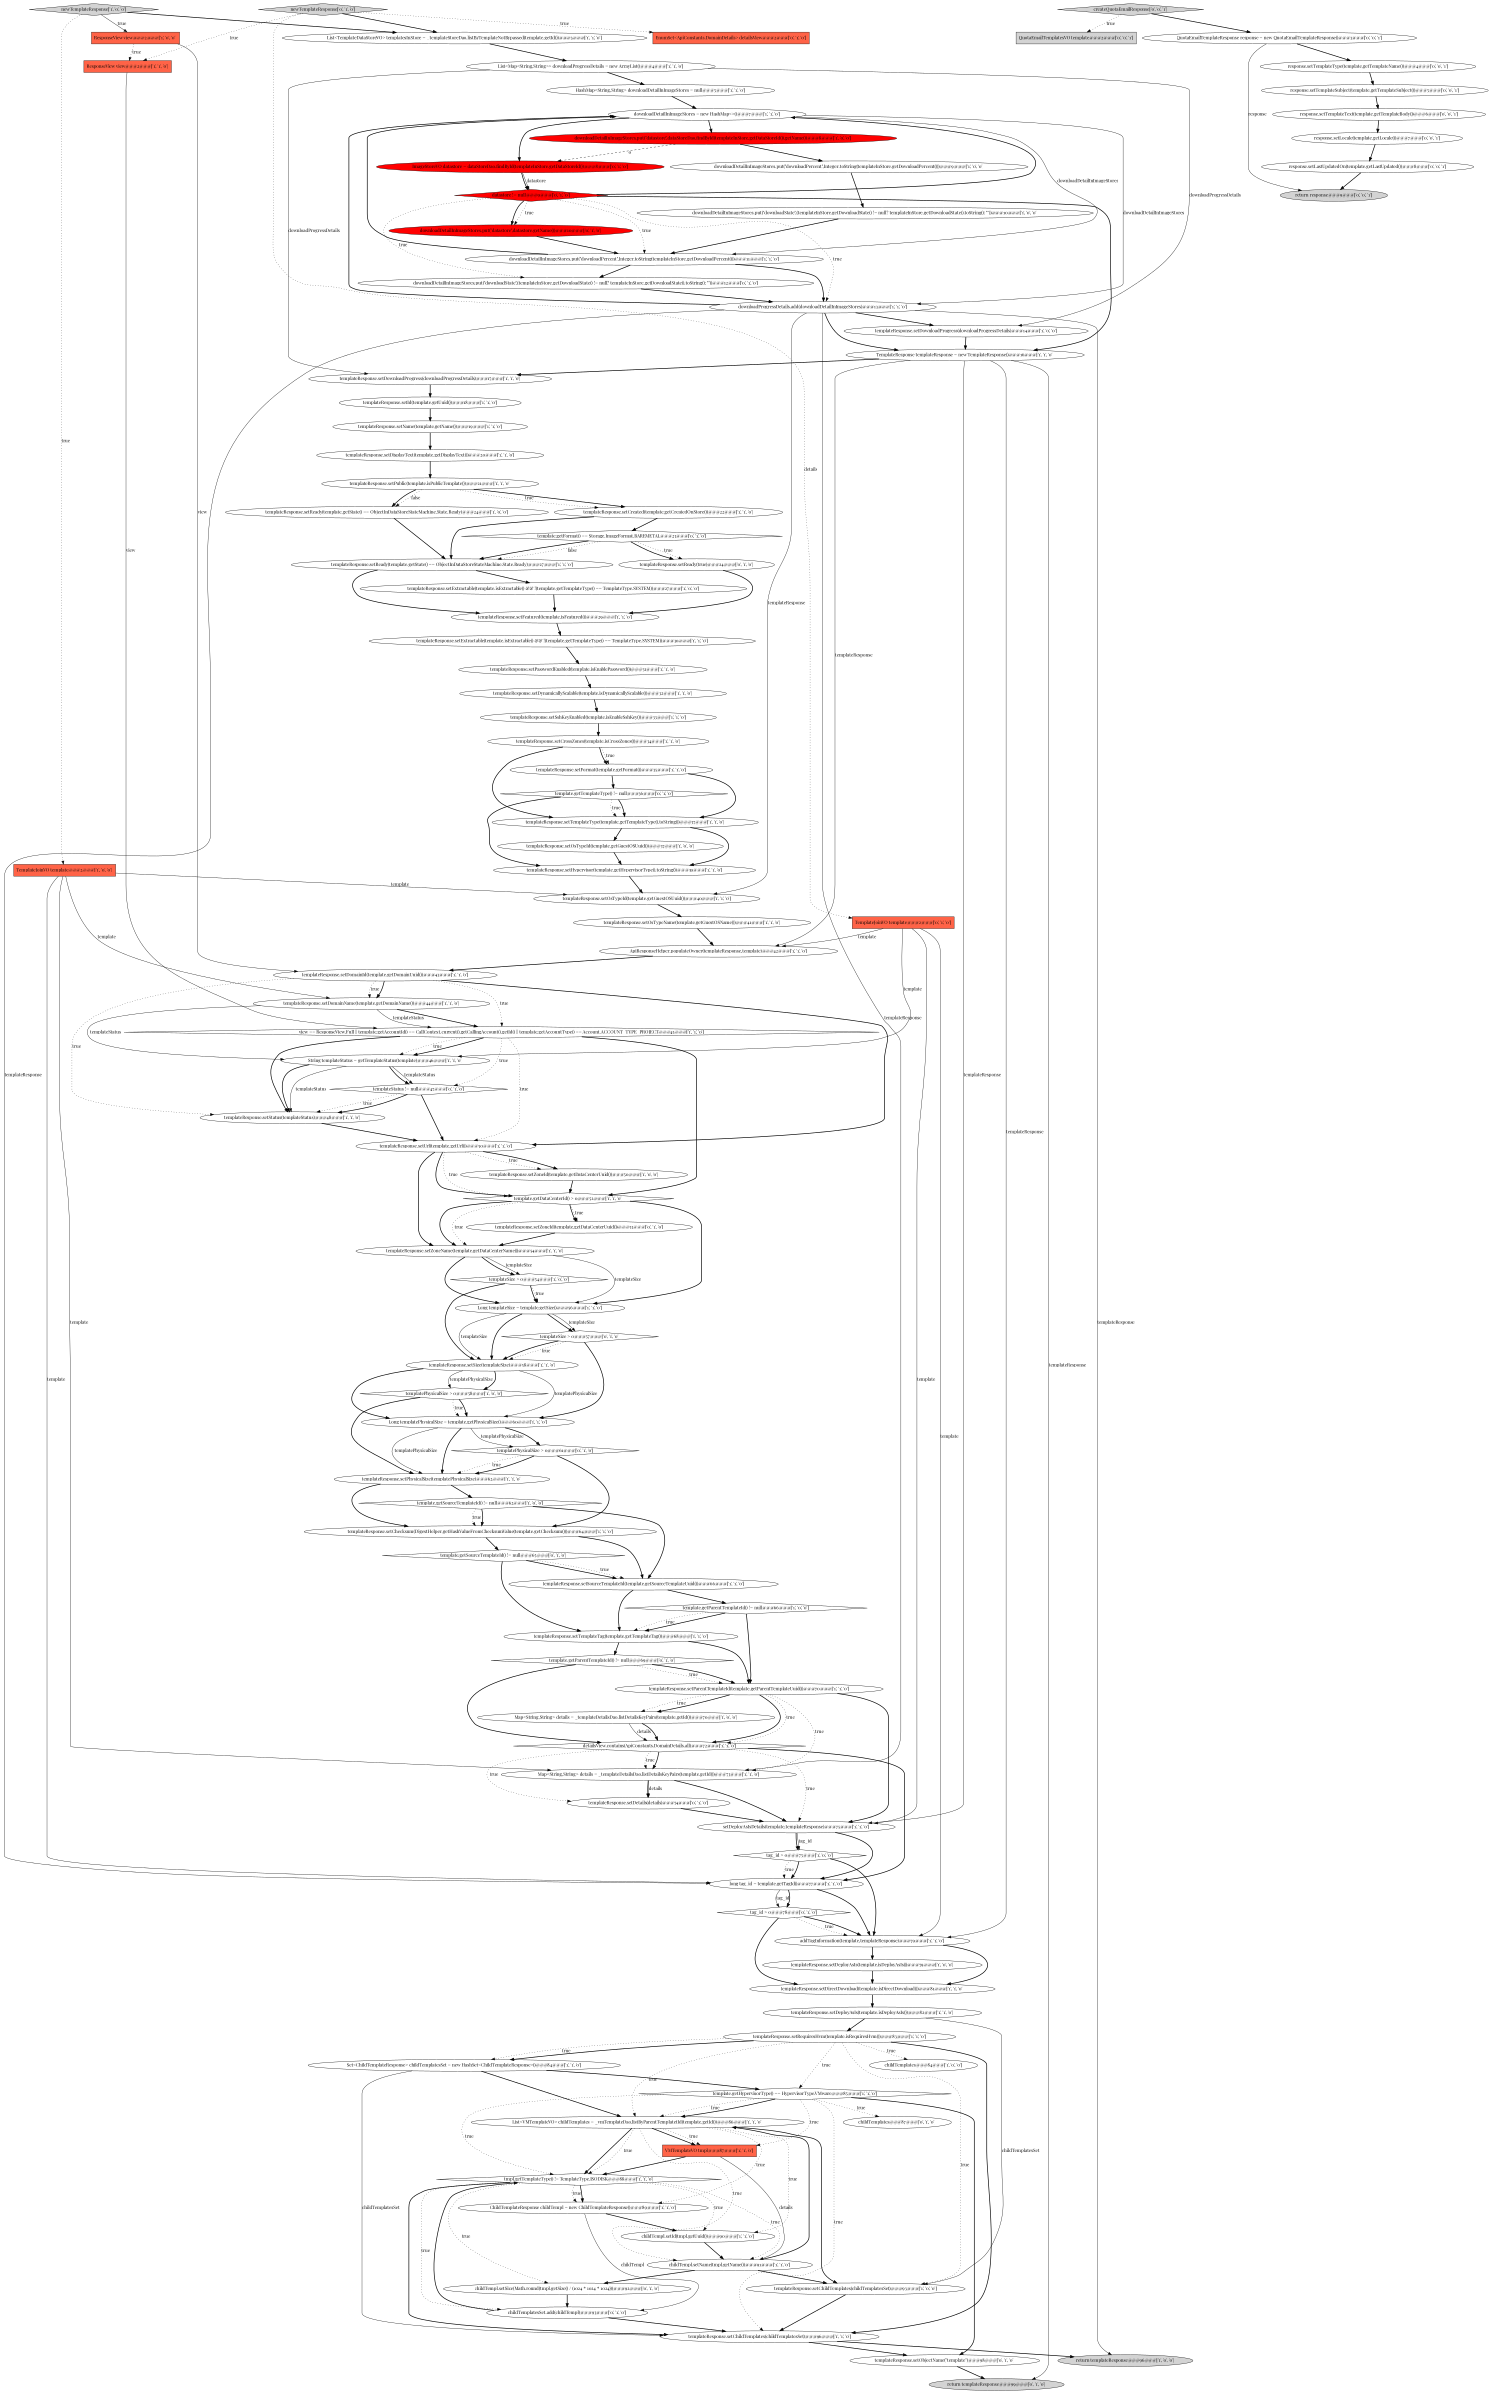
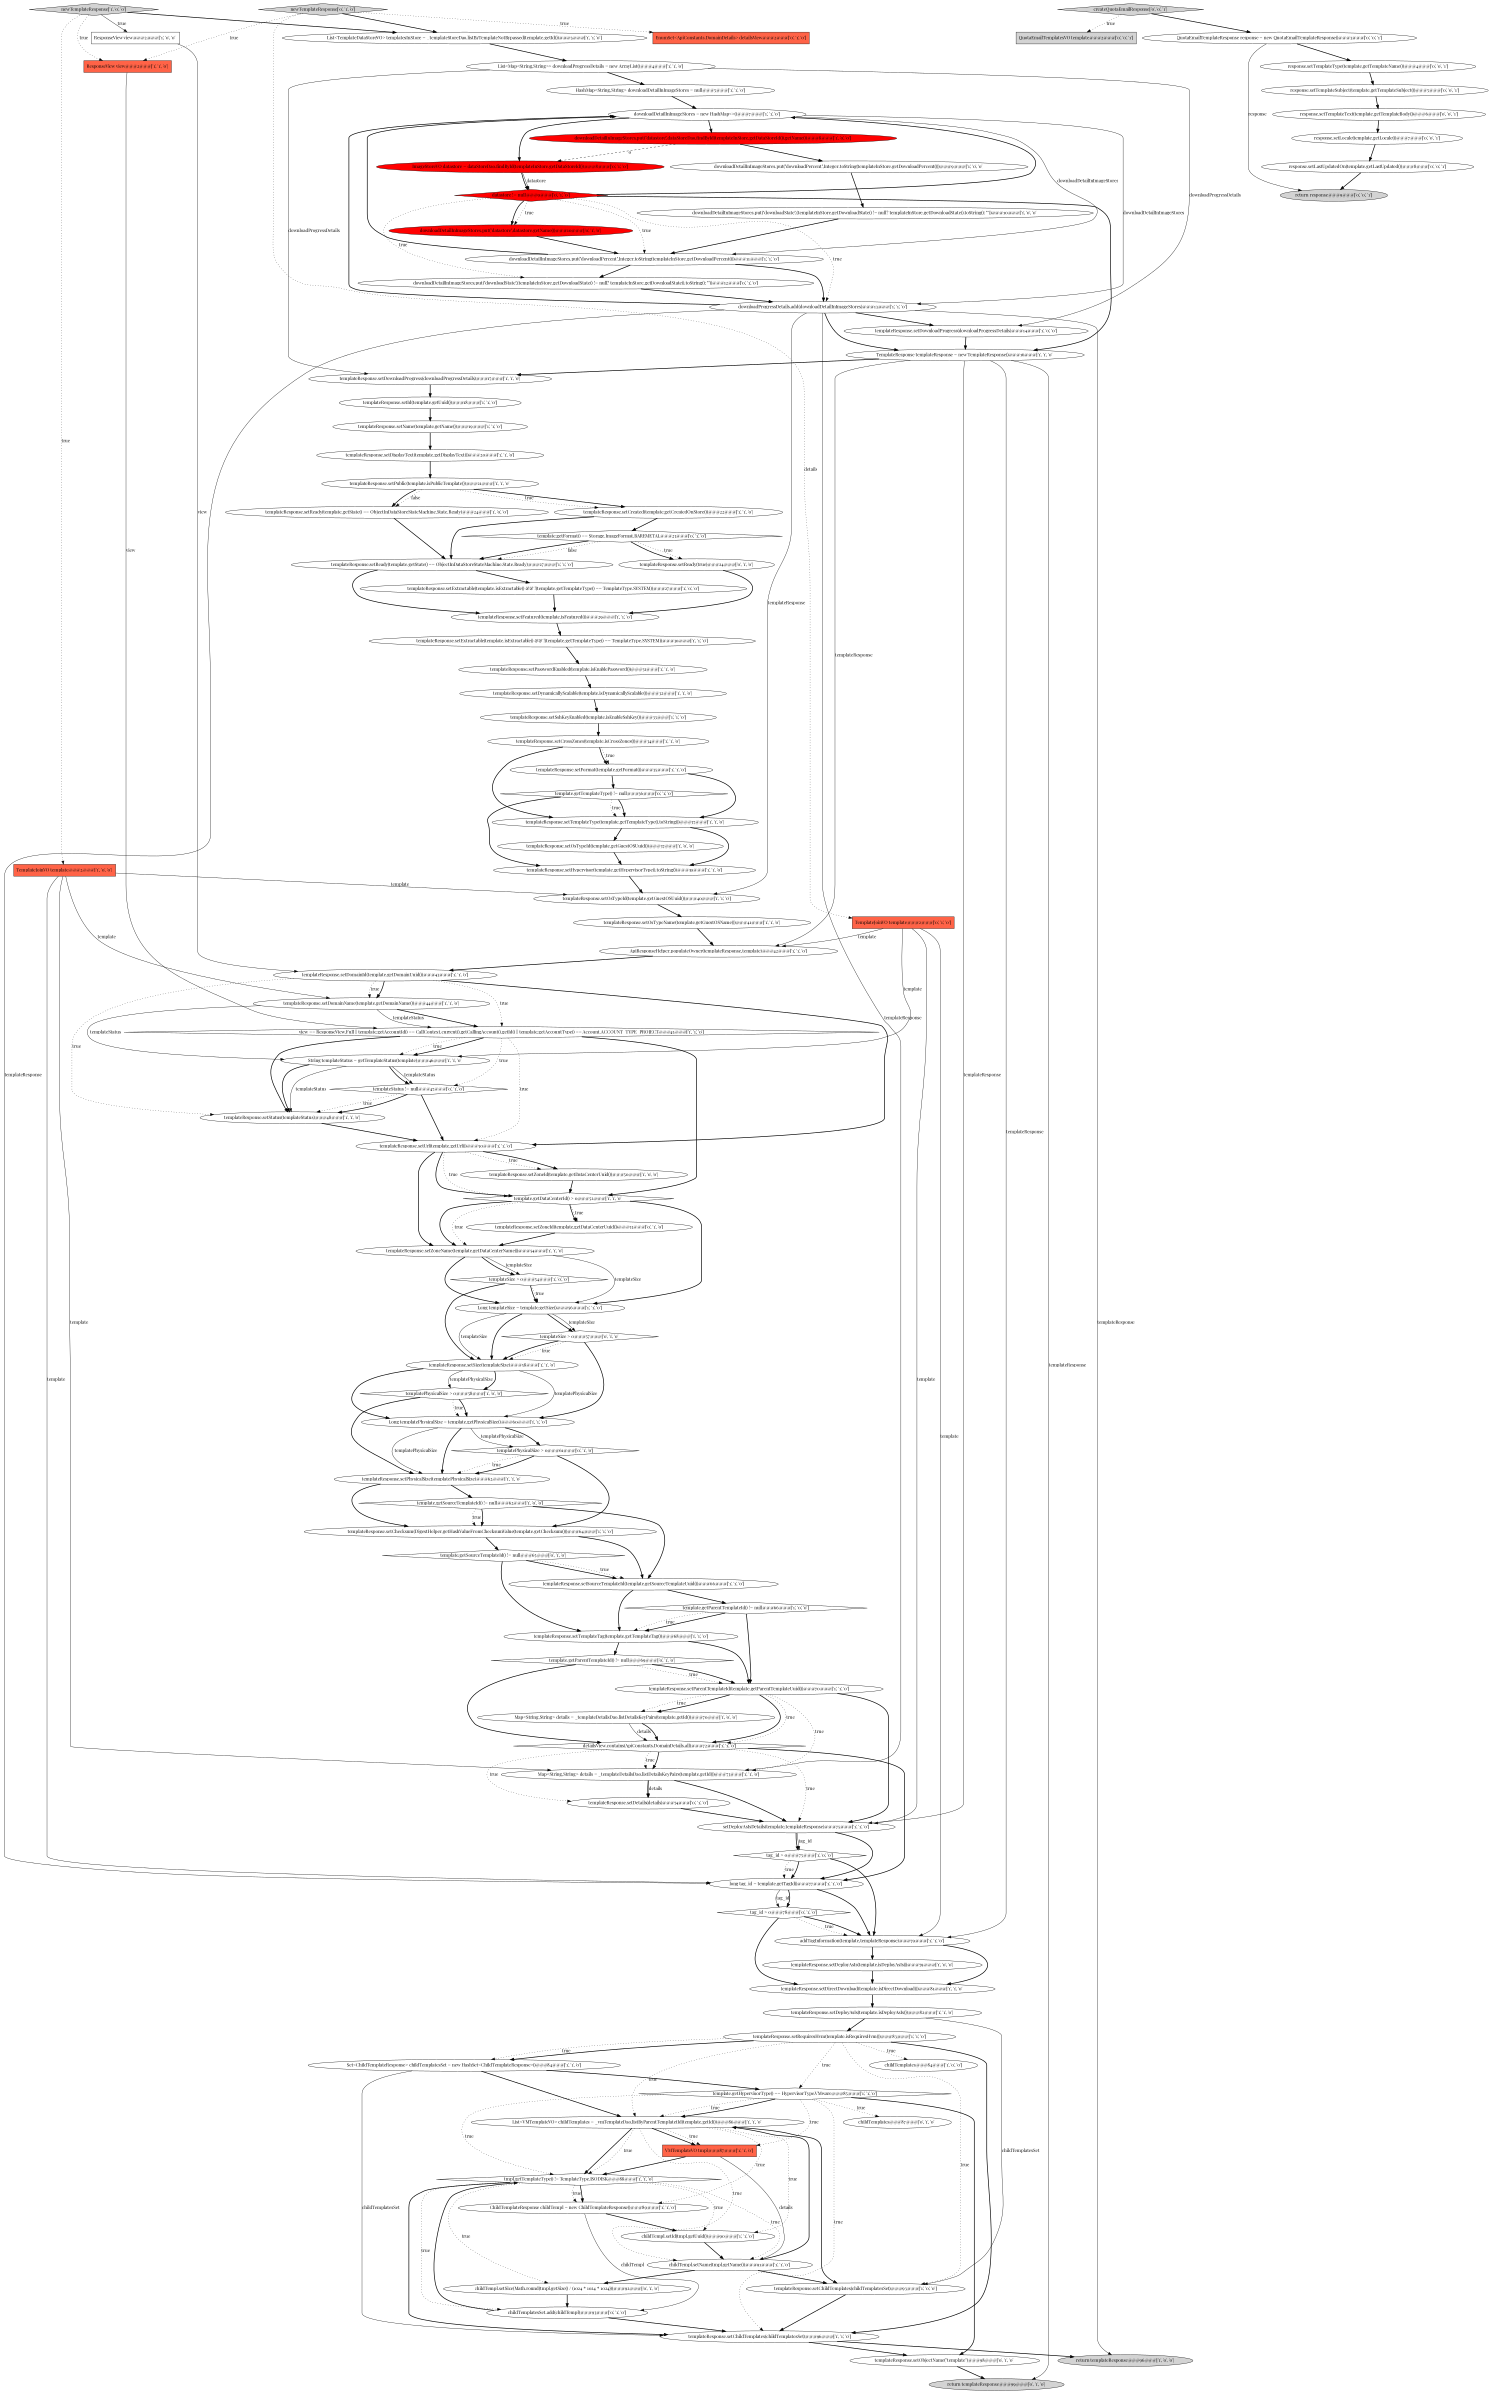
(136, 38) -> (136, 38)
(132, 51) -> (78, 41)
